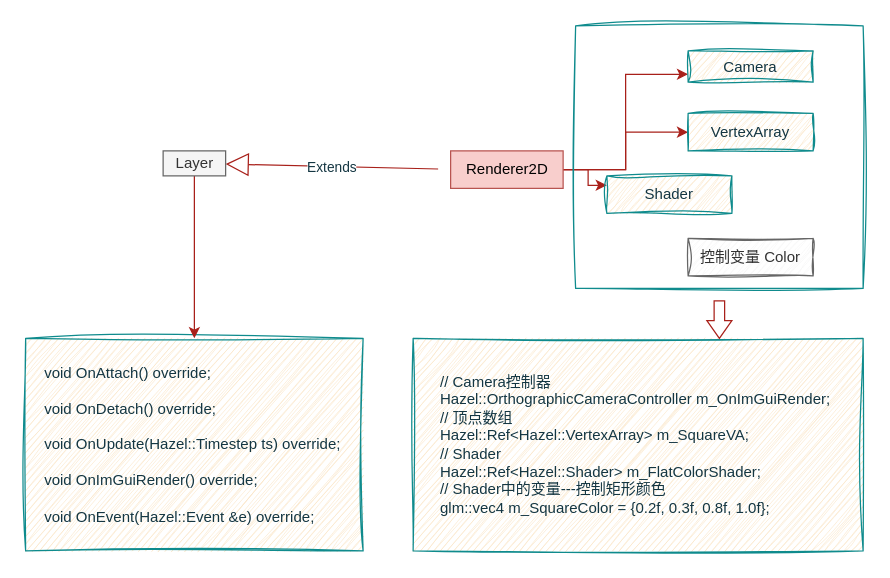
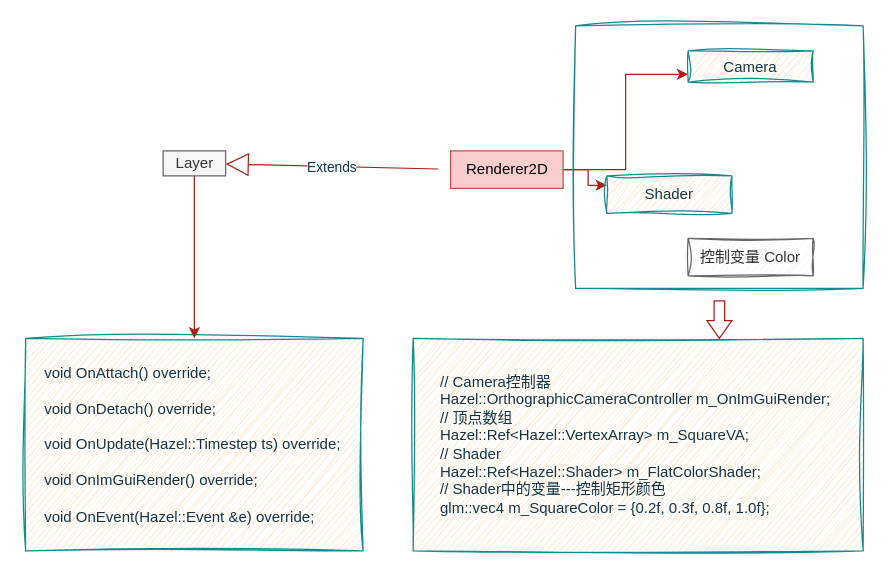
(653, 132) -> none
(751, 132) -> none
